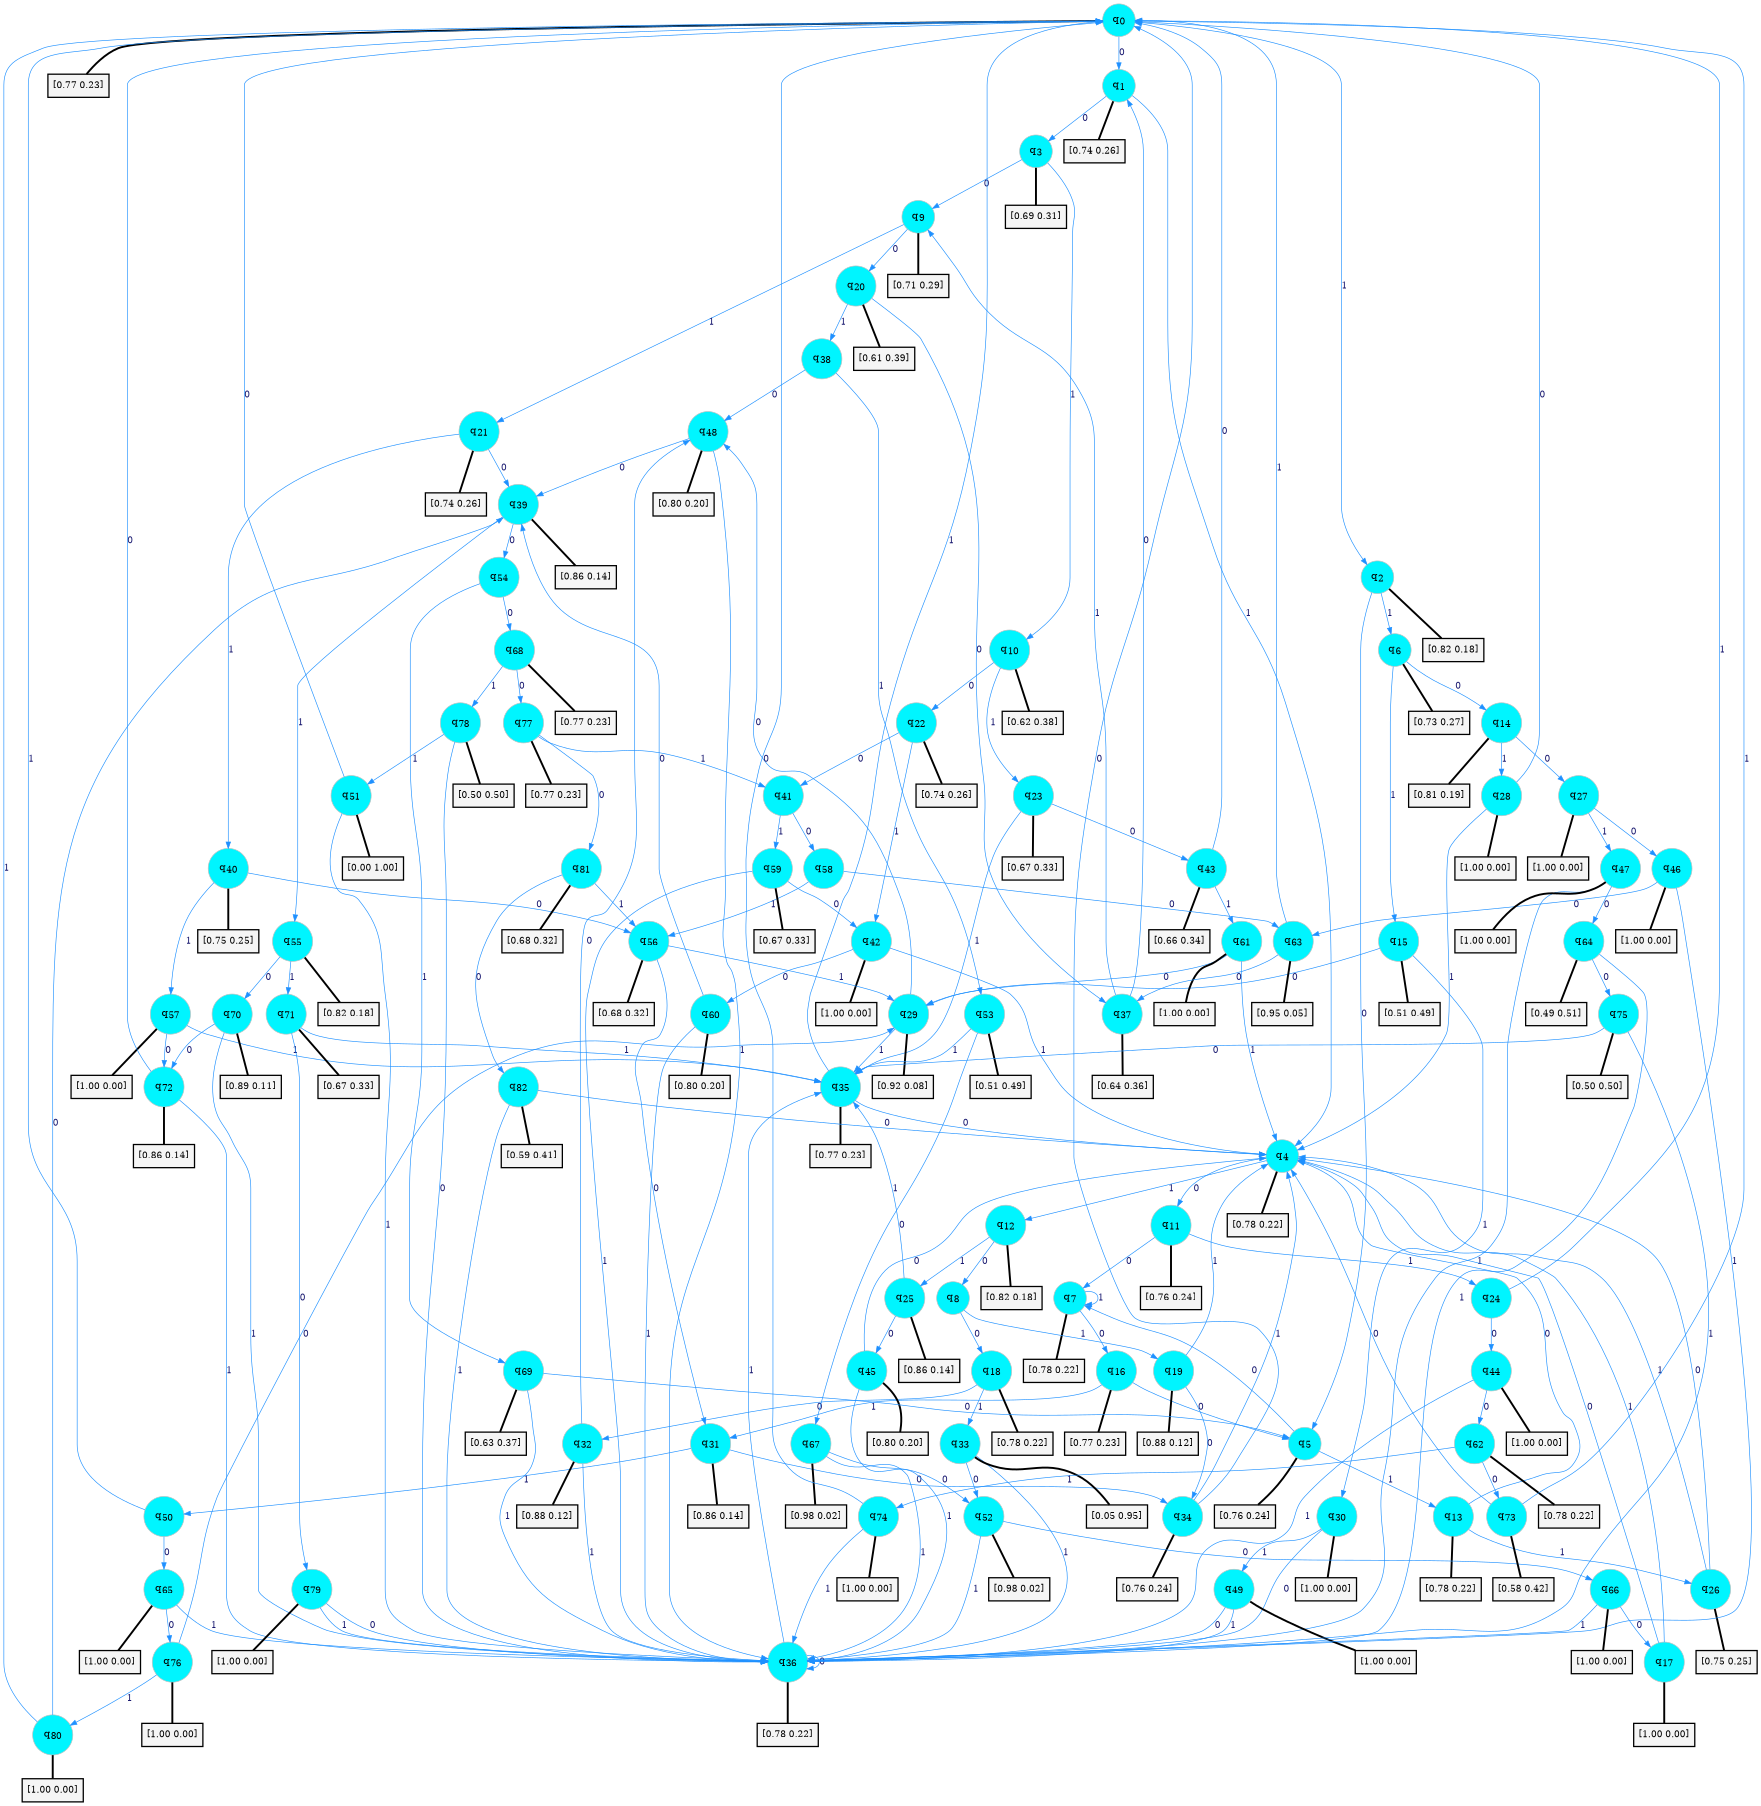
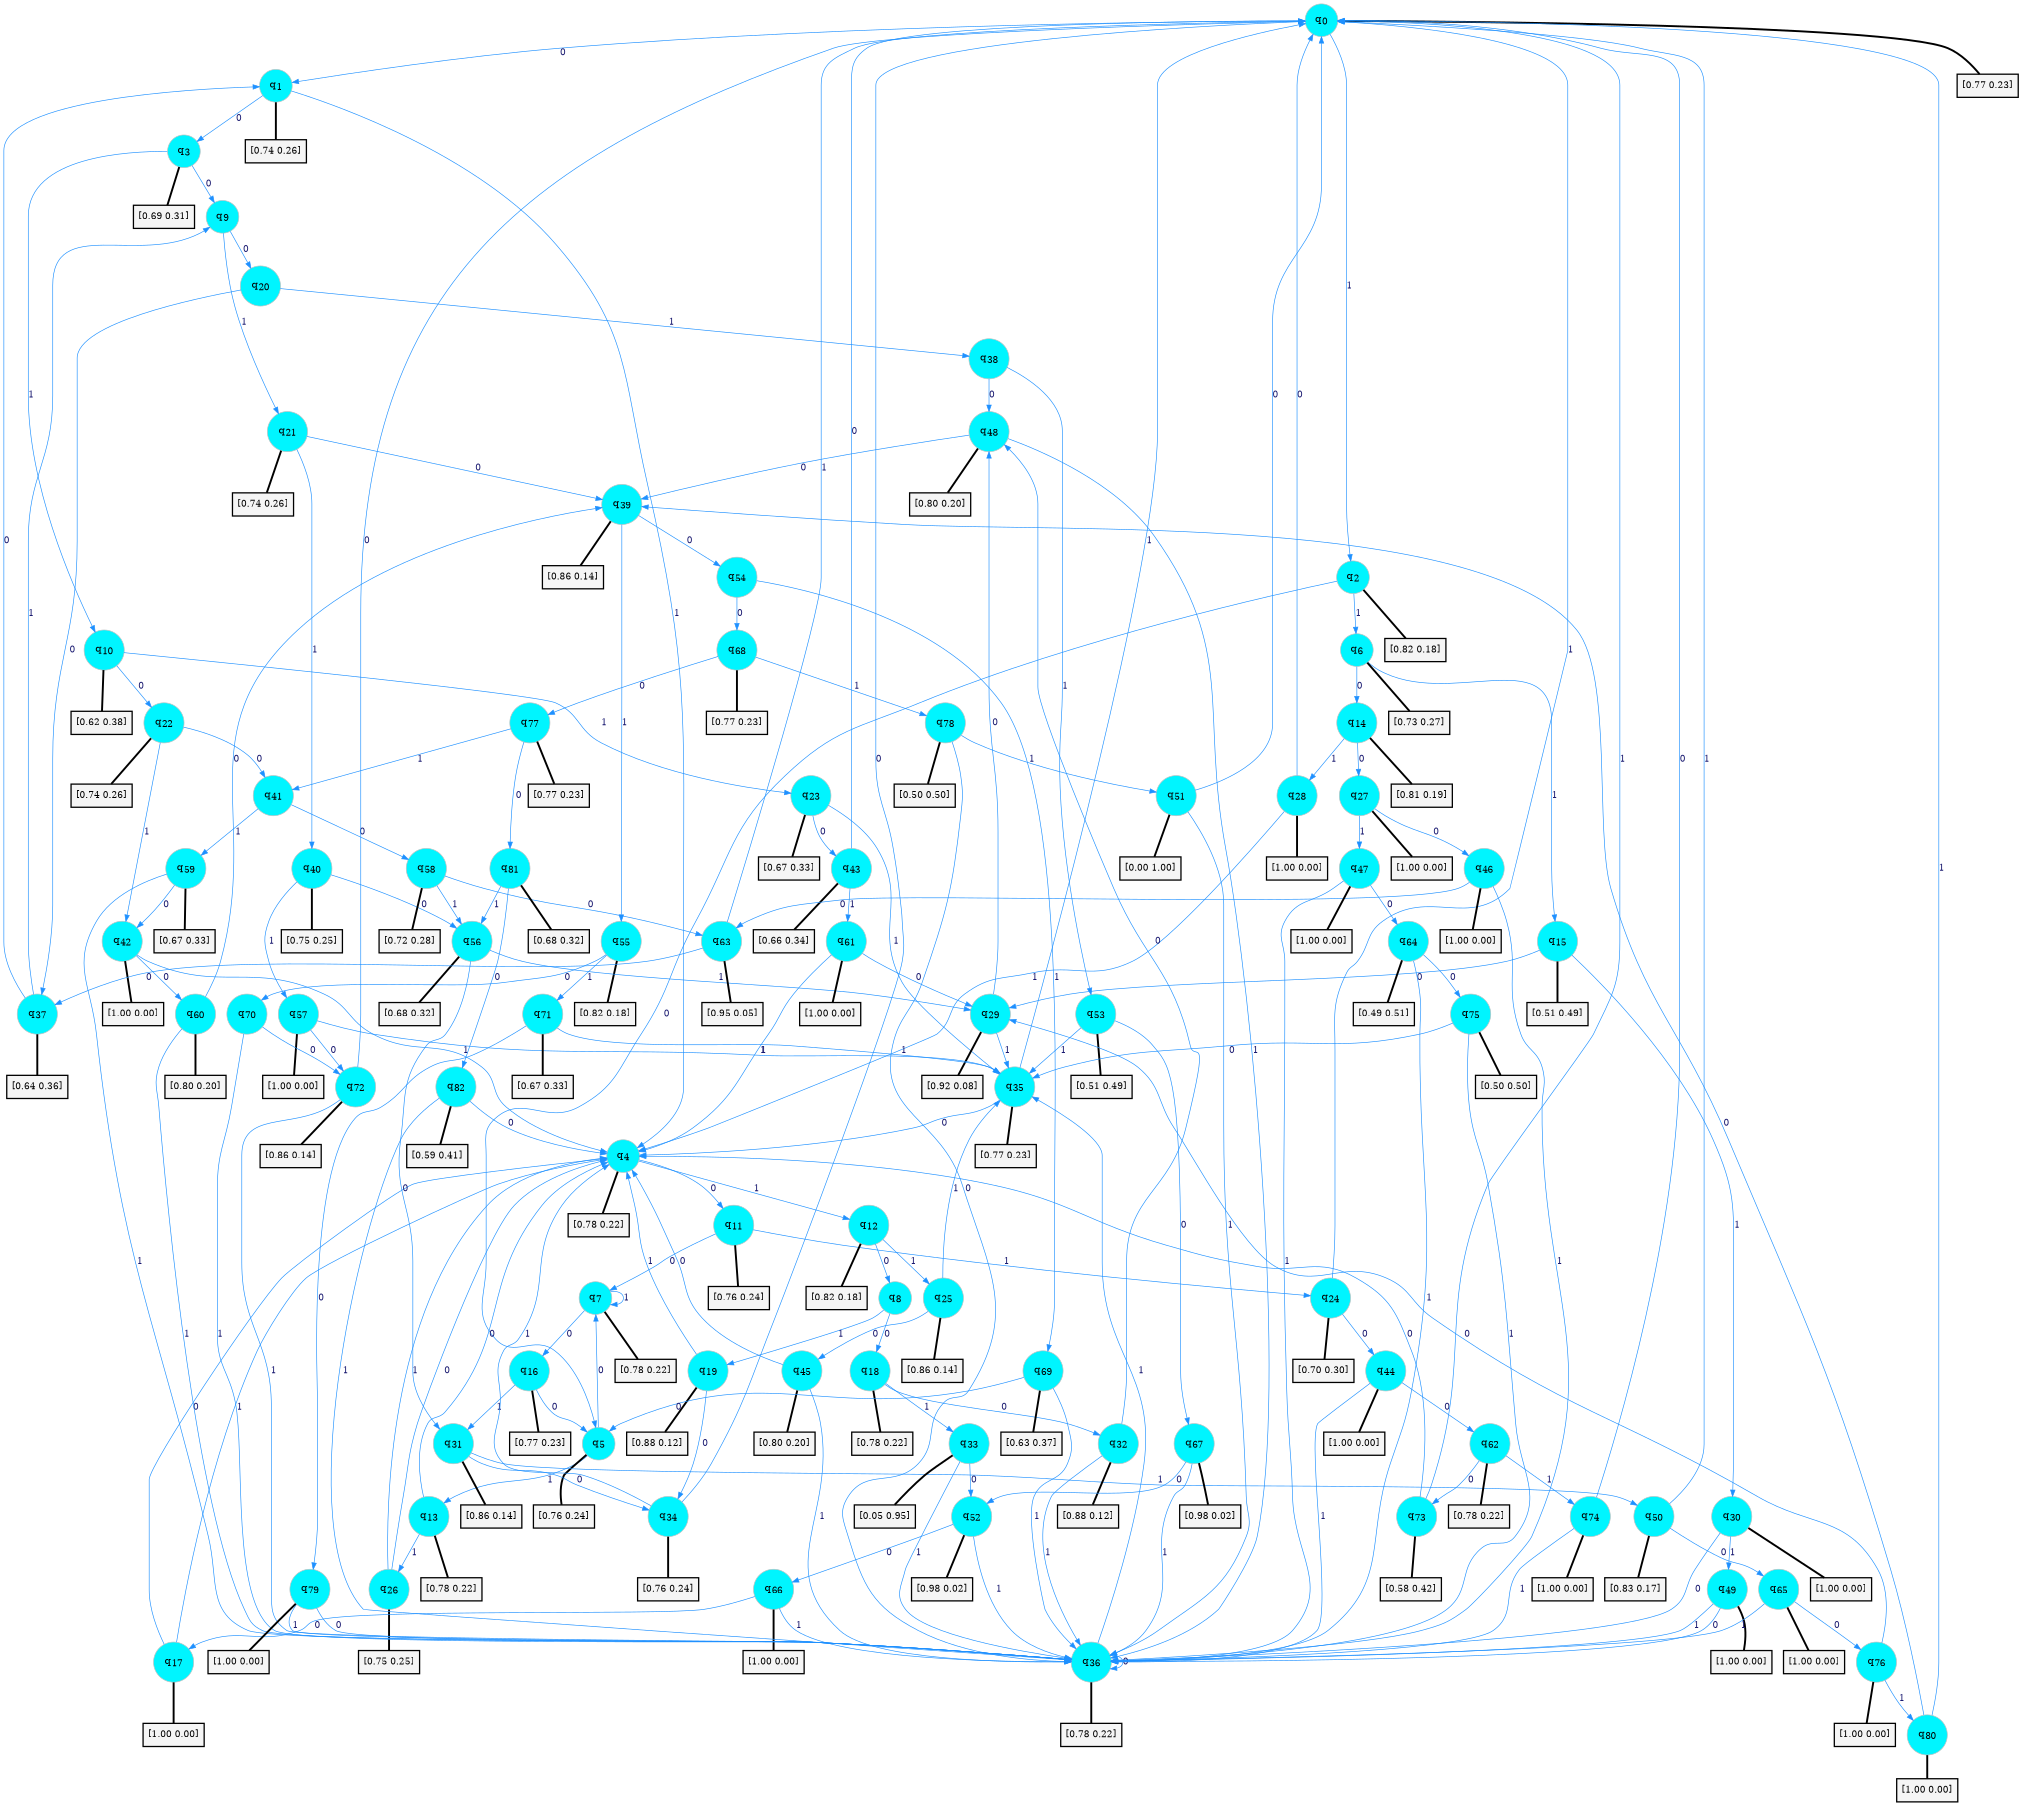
(918, 286) -> none
(884, 359) -> none
none -> (410, 941)
(251, 1087) -> none
none -> (1323, 1371)
none -> (1635, 1589)
